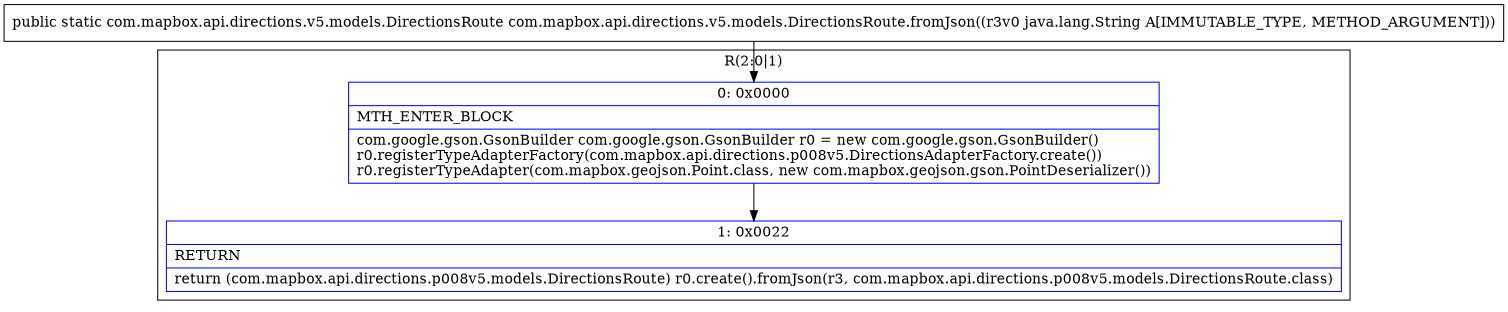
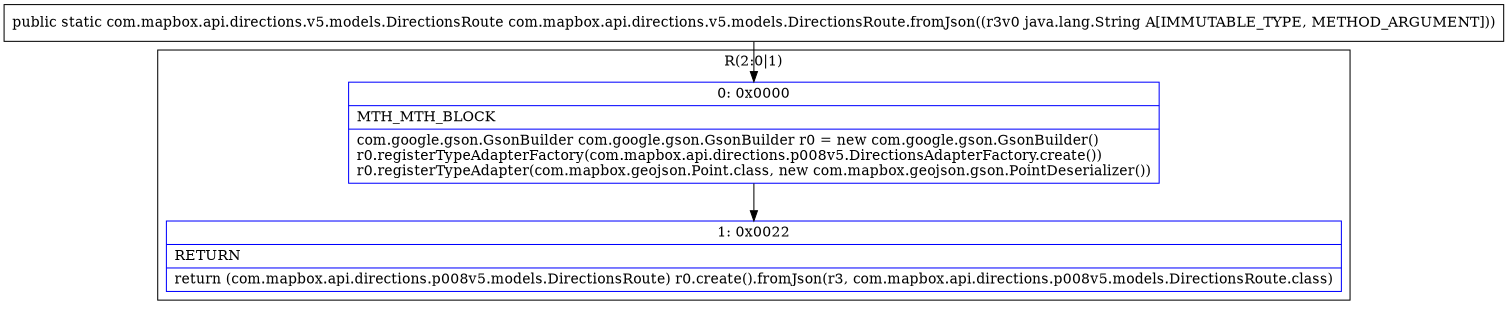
(435, 117) -> (426, 117)
